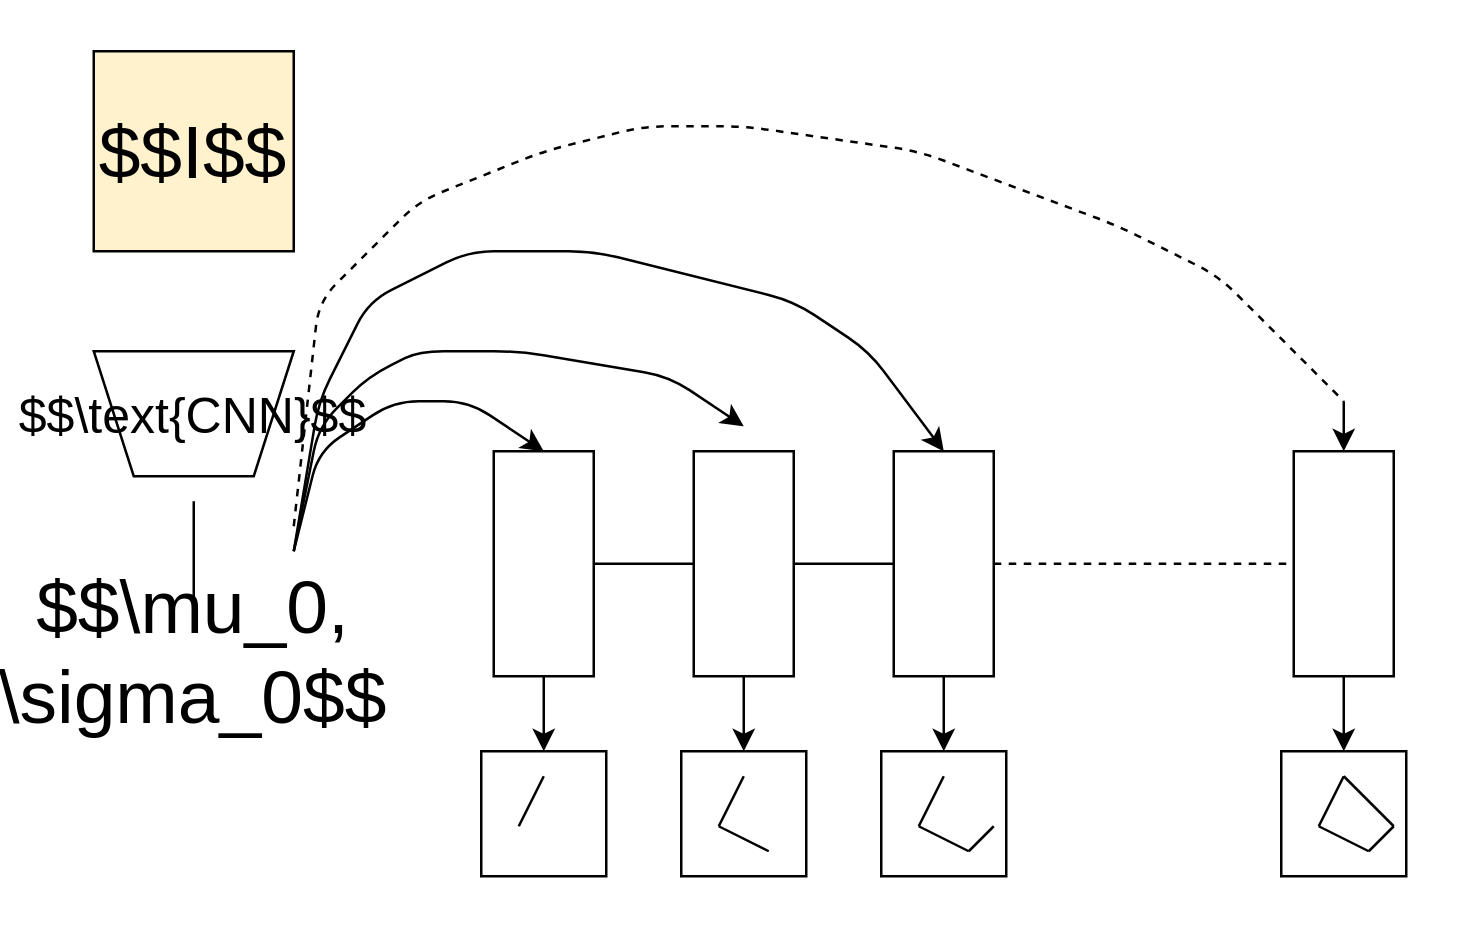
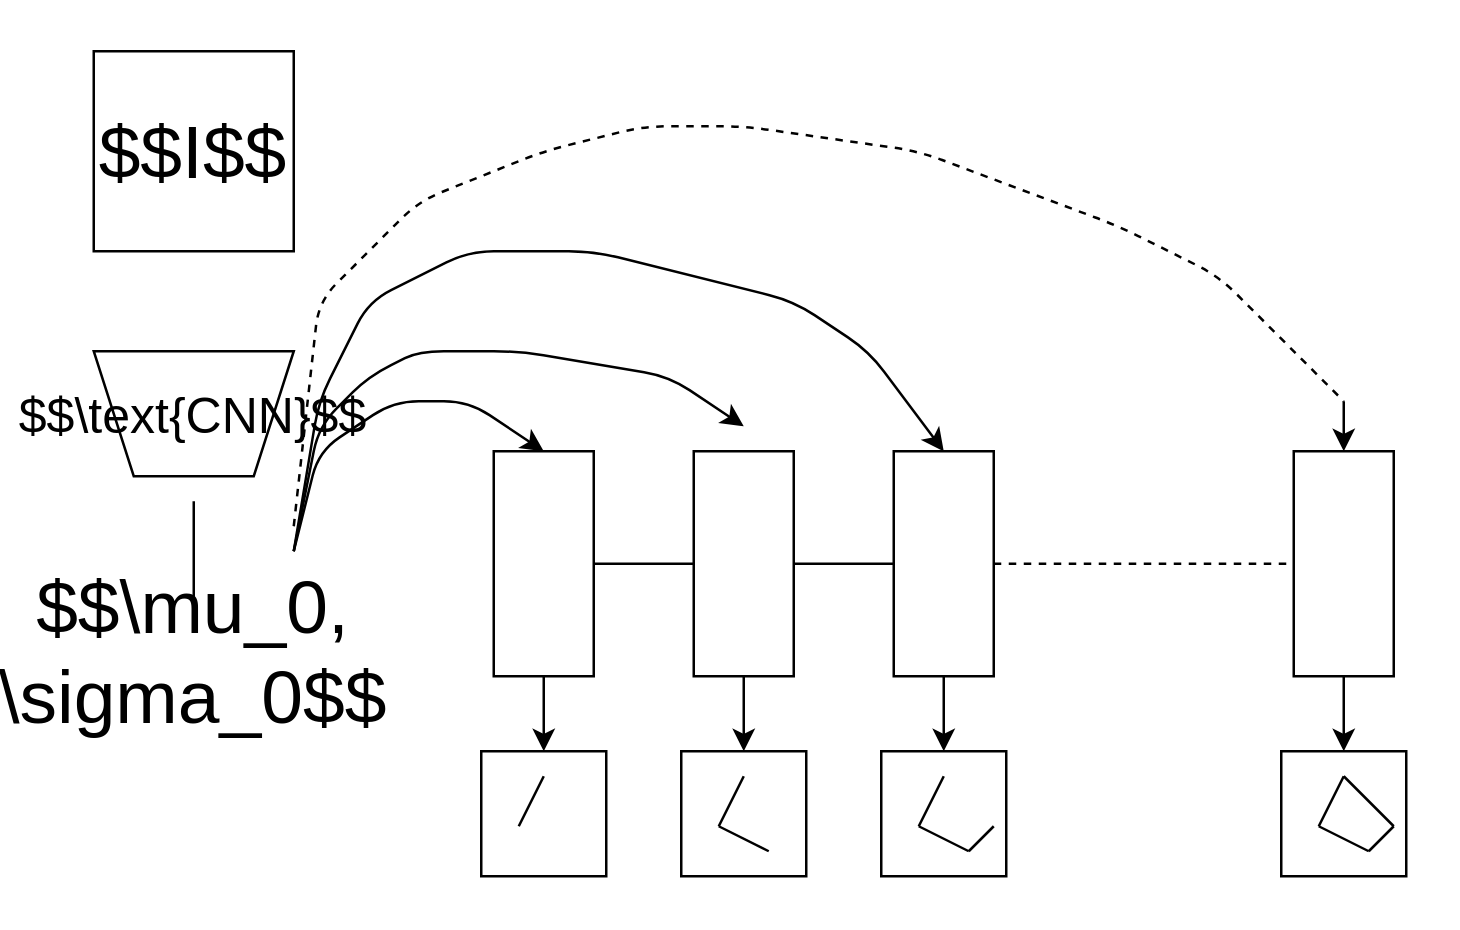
(194, 151) -> (194, 151)
